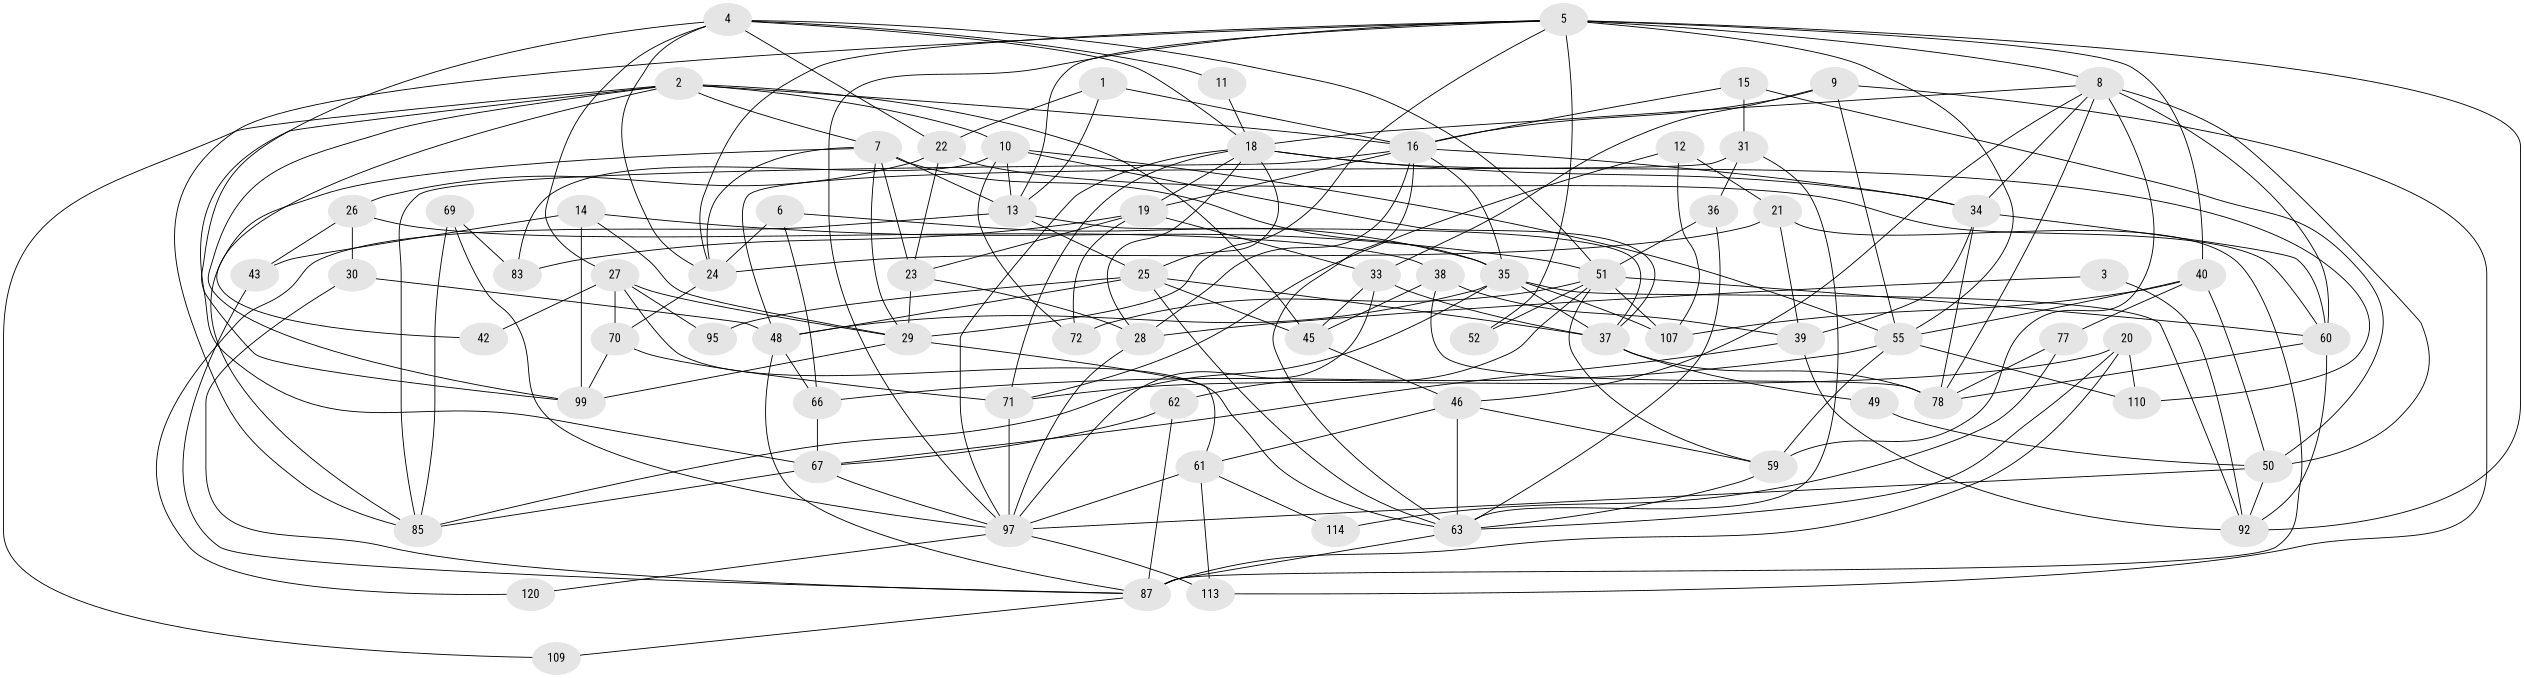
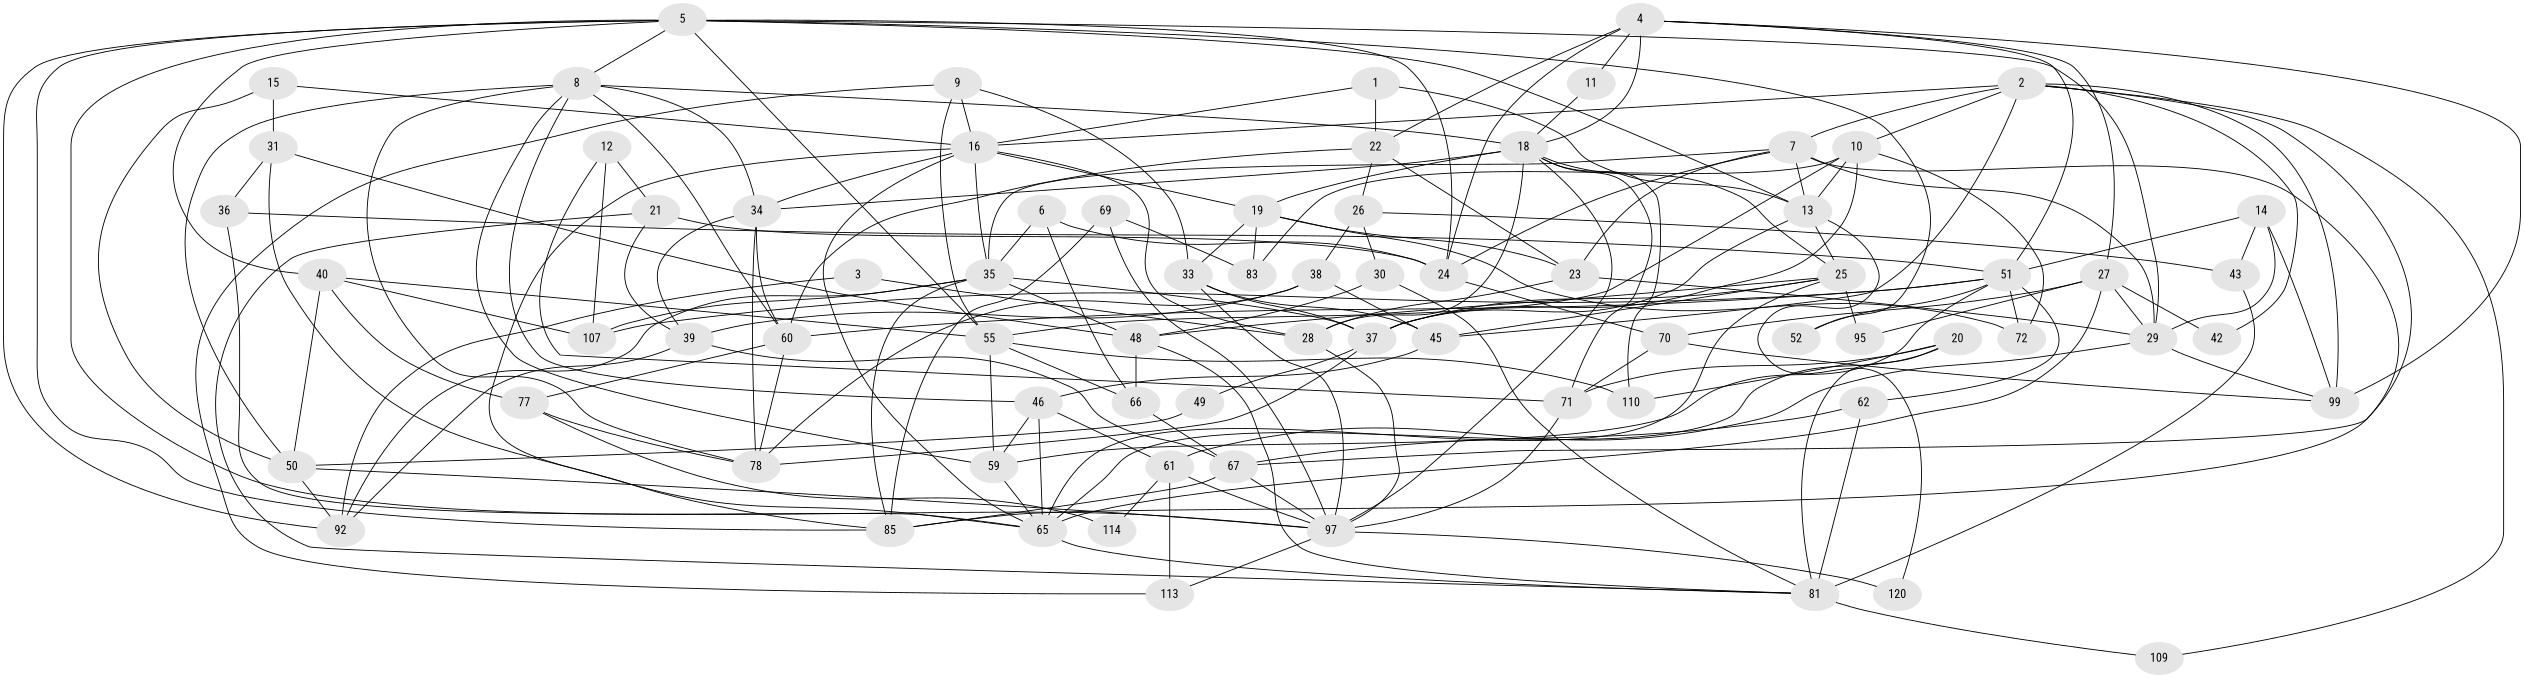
(2315, 447) -> (656, 371)
(1457, 531) -> (1043, 531)
(1147, 595) -> (1815, 595)
